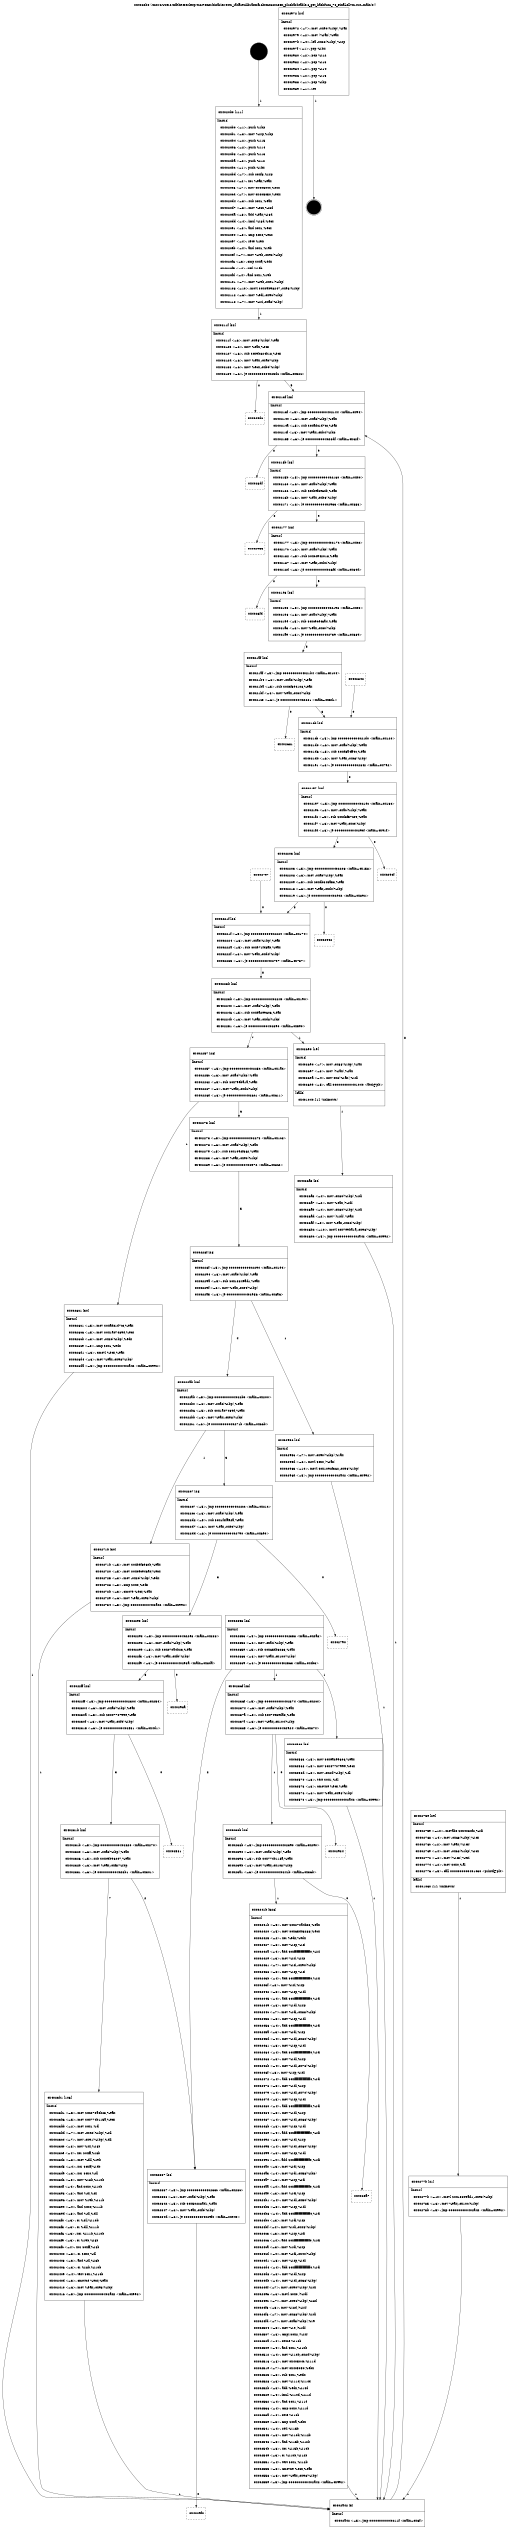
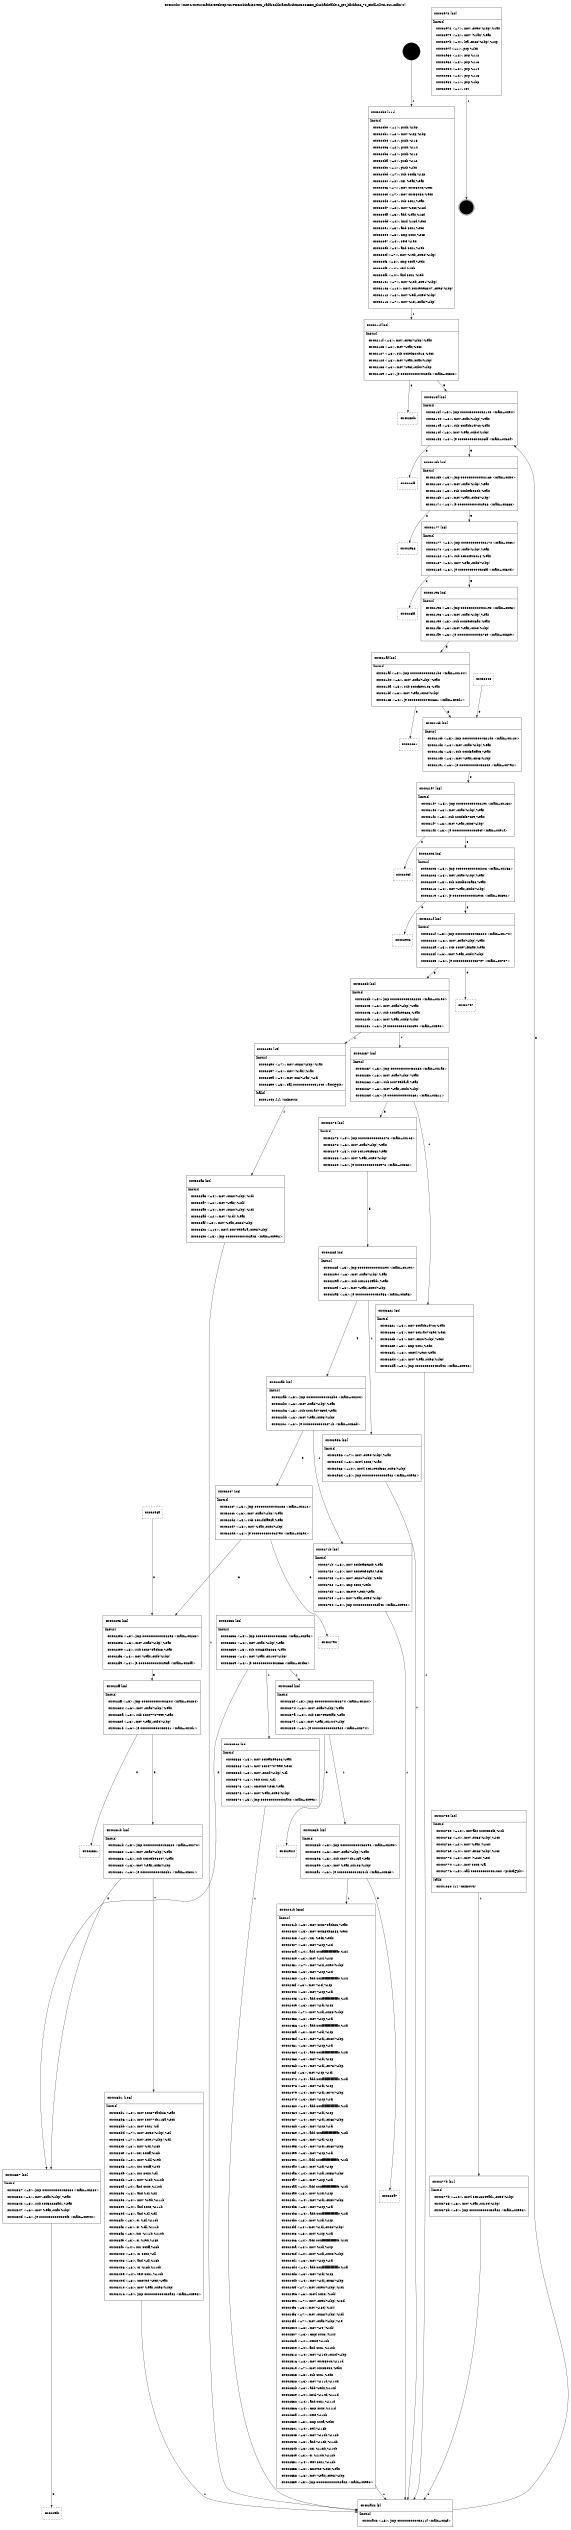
(261, 896) -> (465, 982)
(176, 1684) -> (152, 1566)
